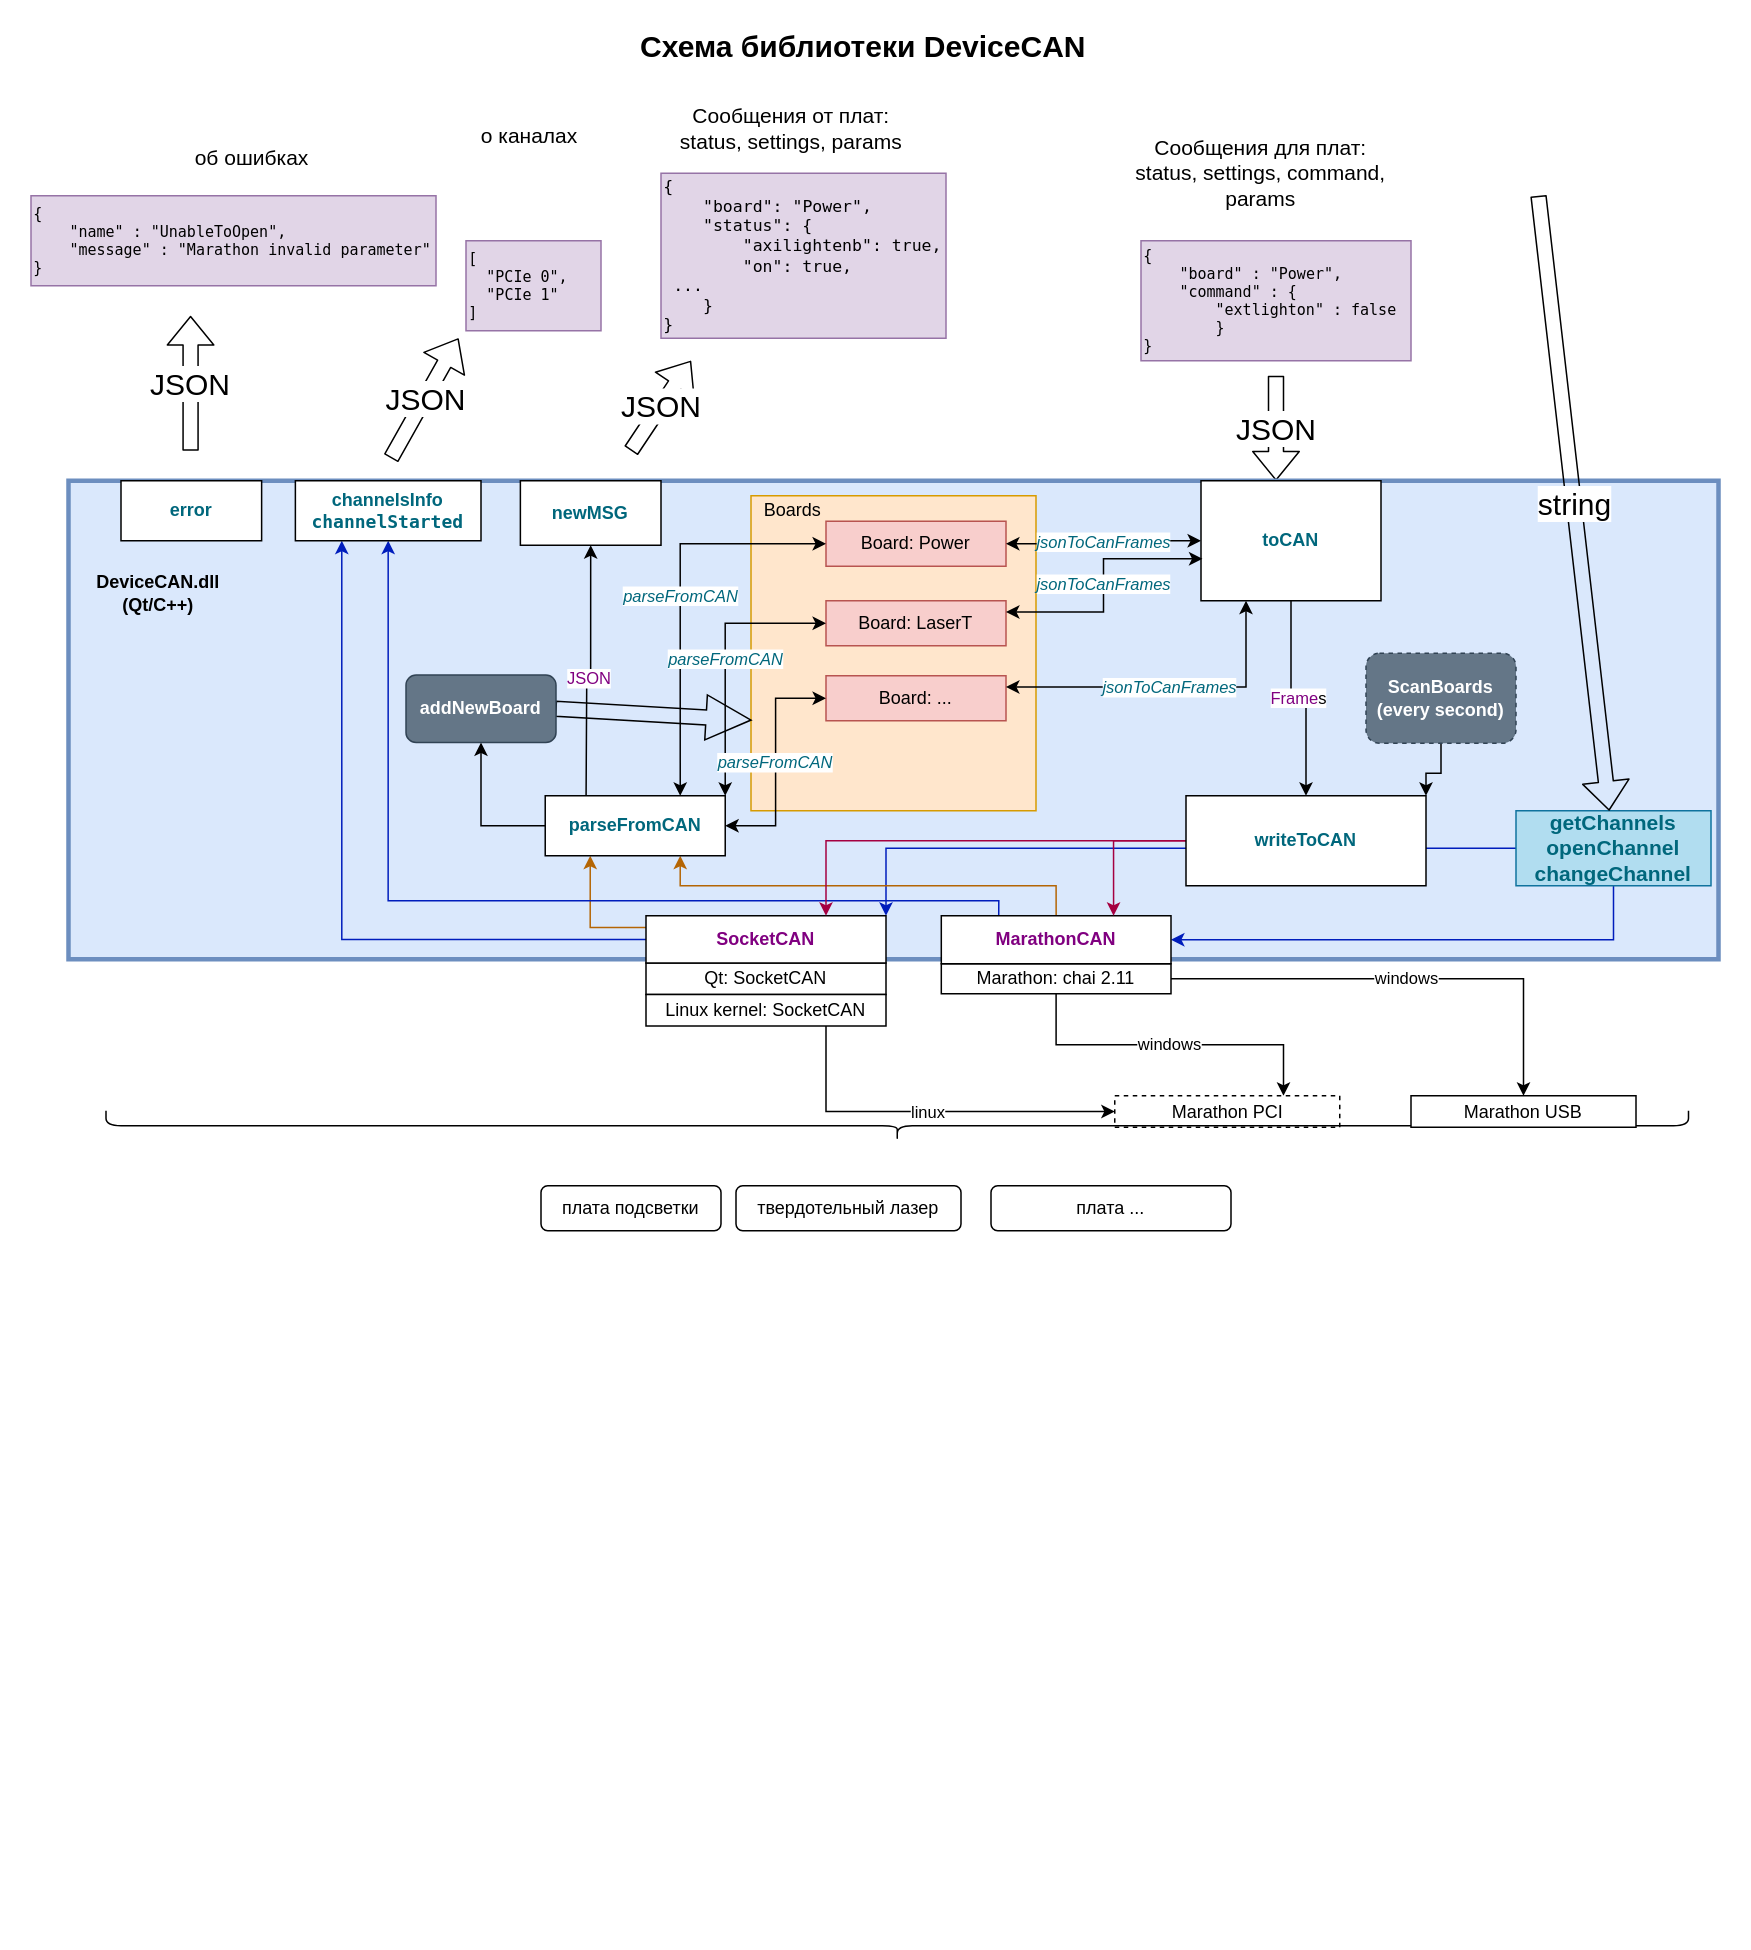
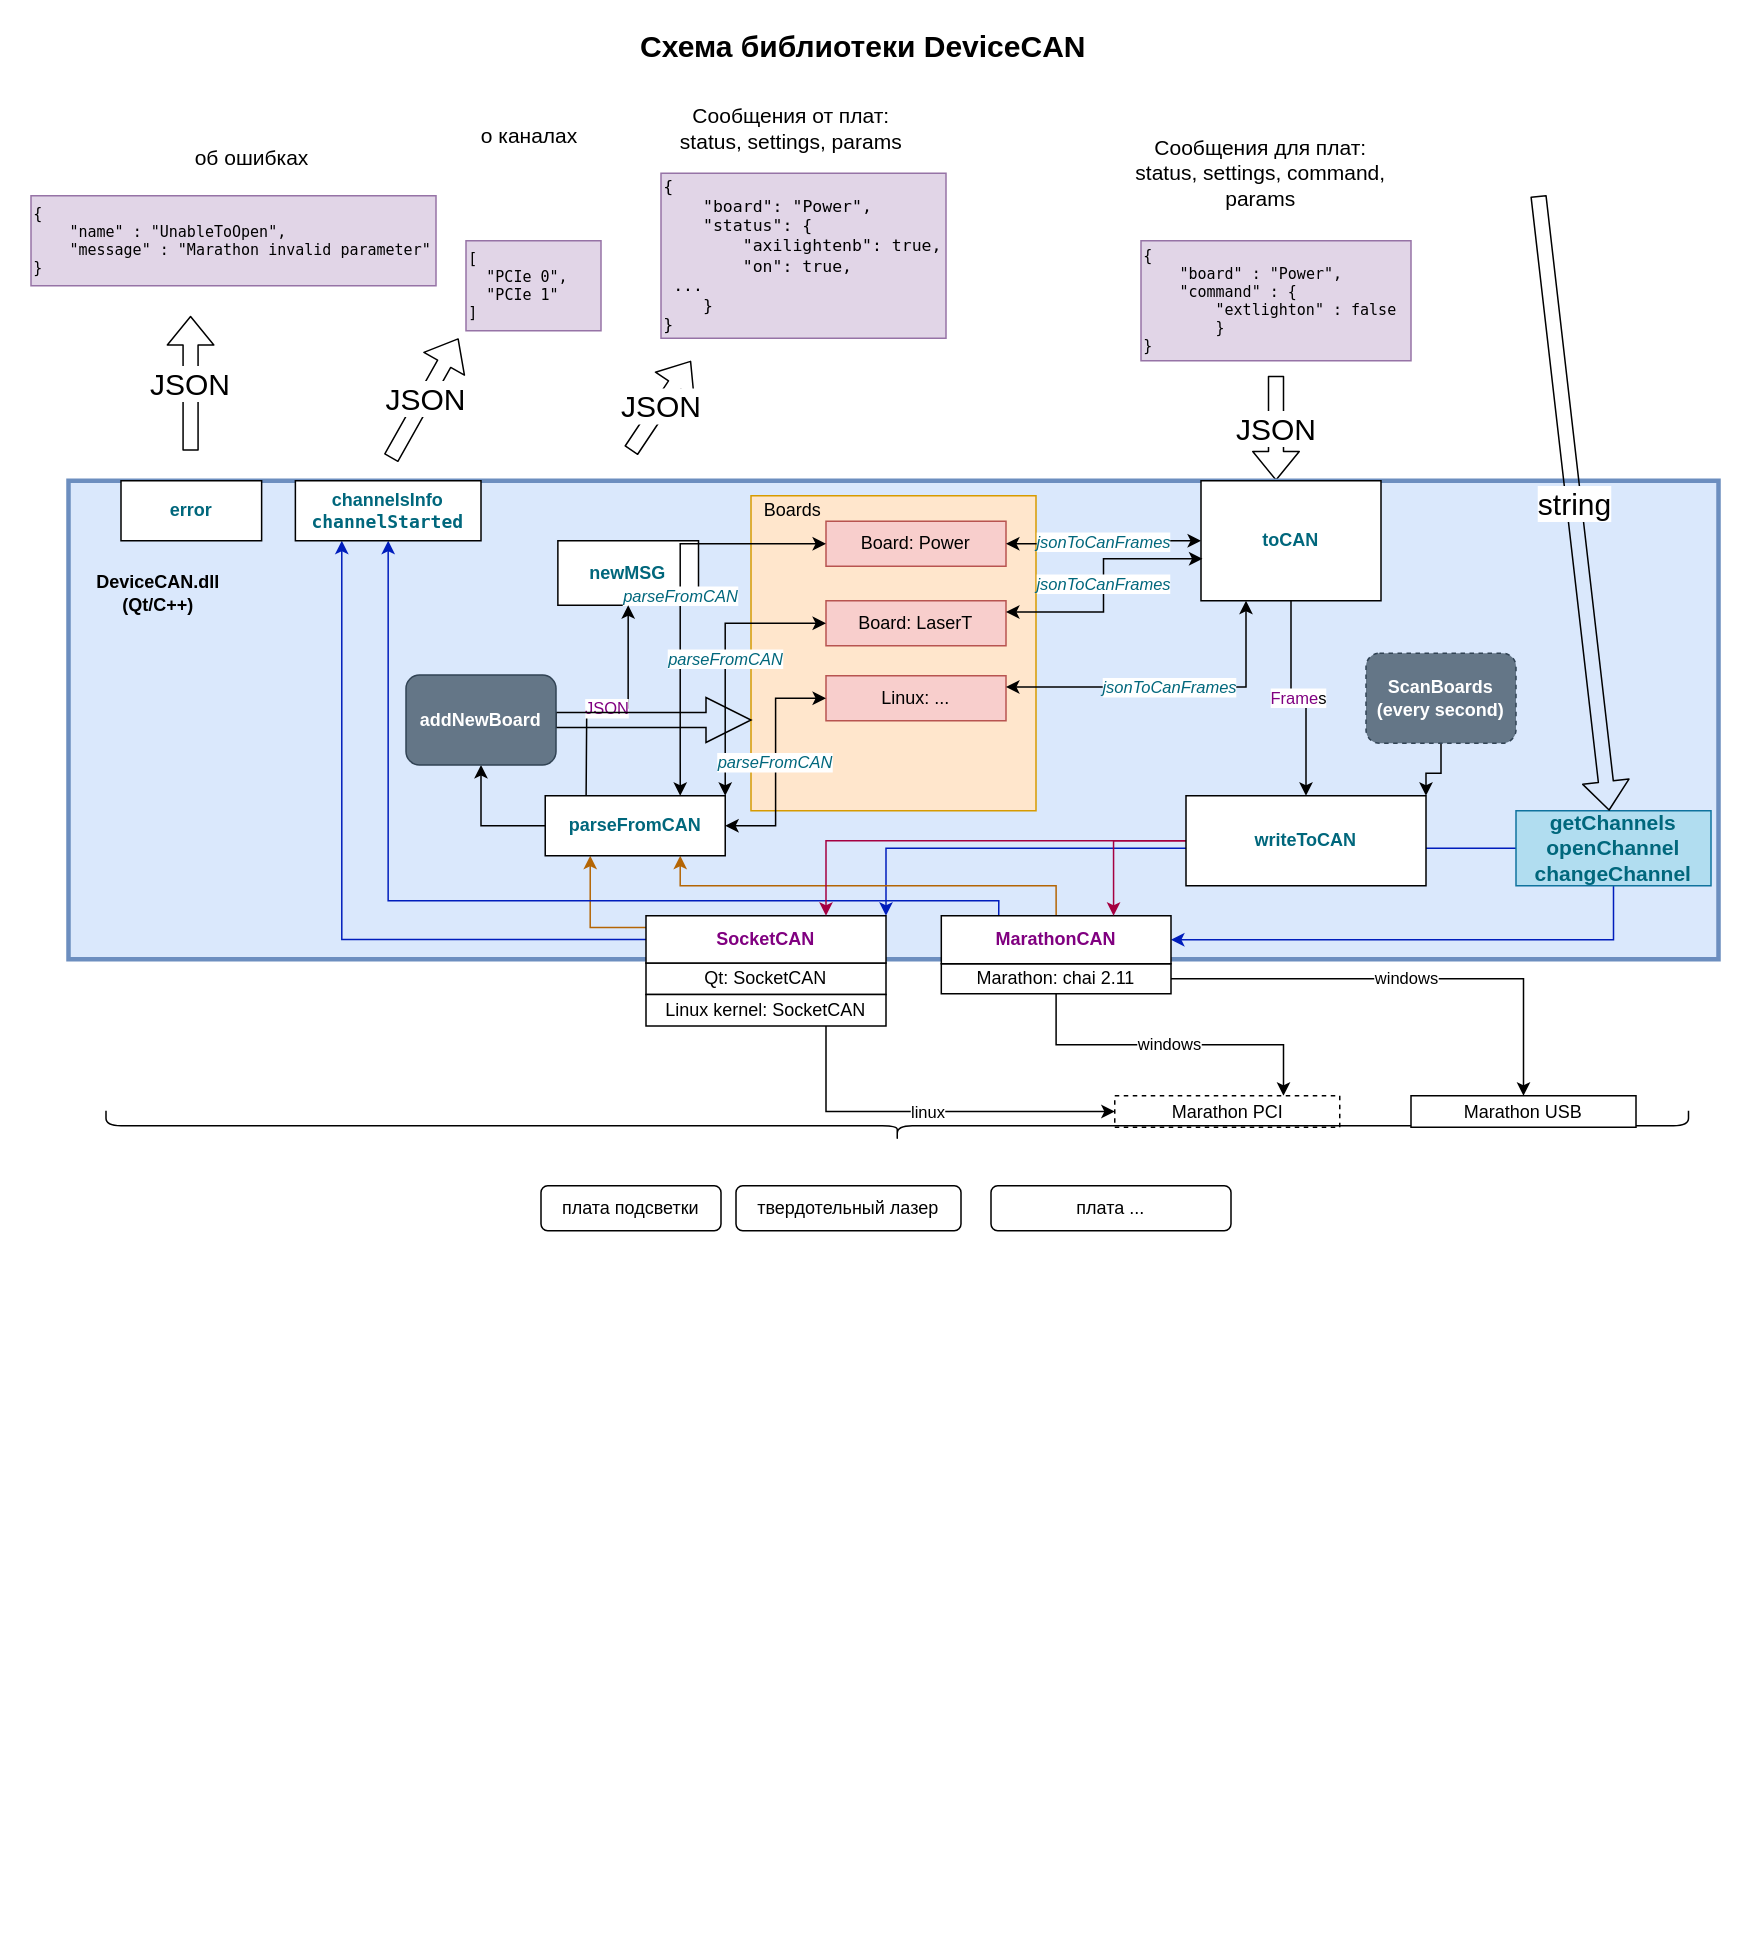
(590, 513) -> (628, 573)
(916, 698) -> (916, 698)
(481, 709) -> (481, 720)
